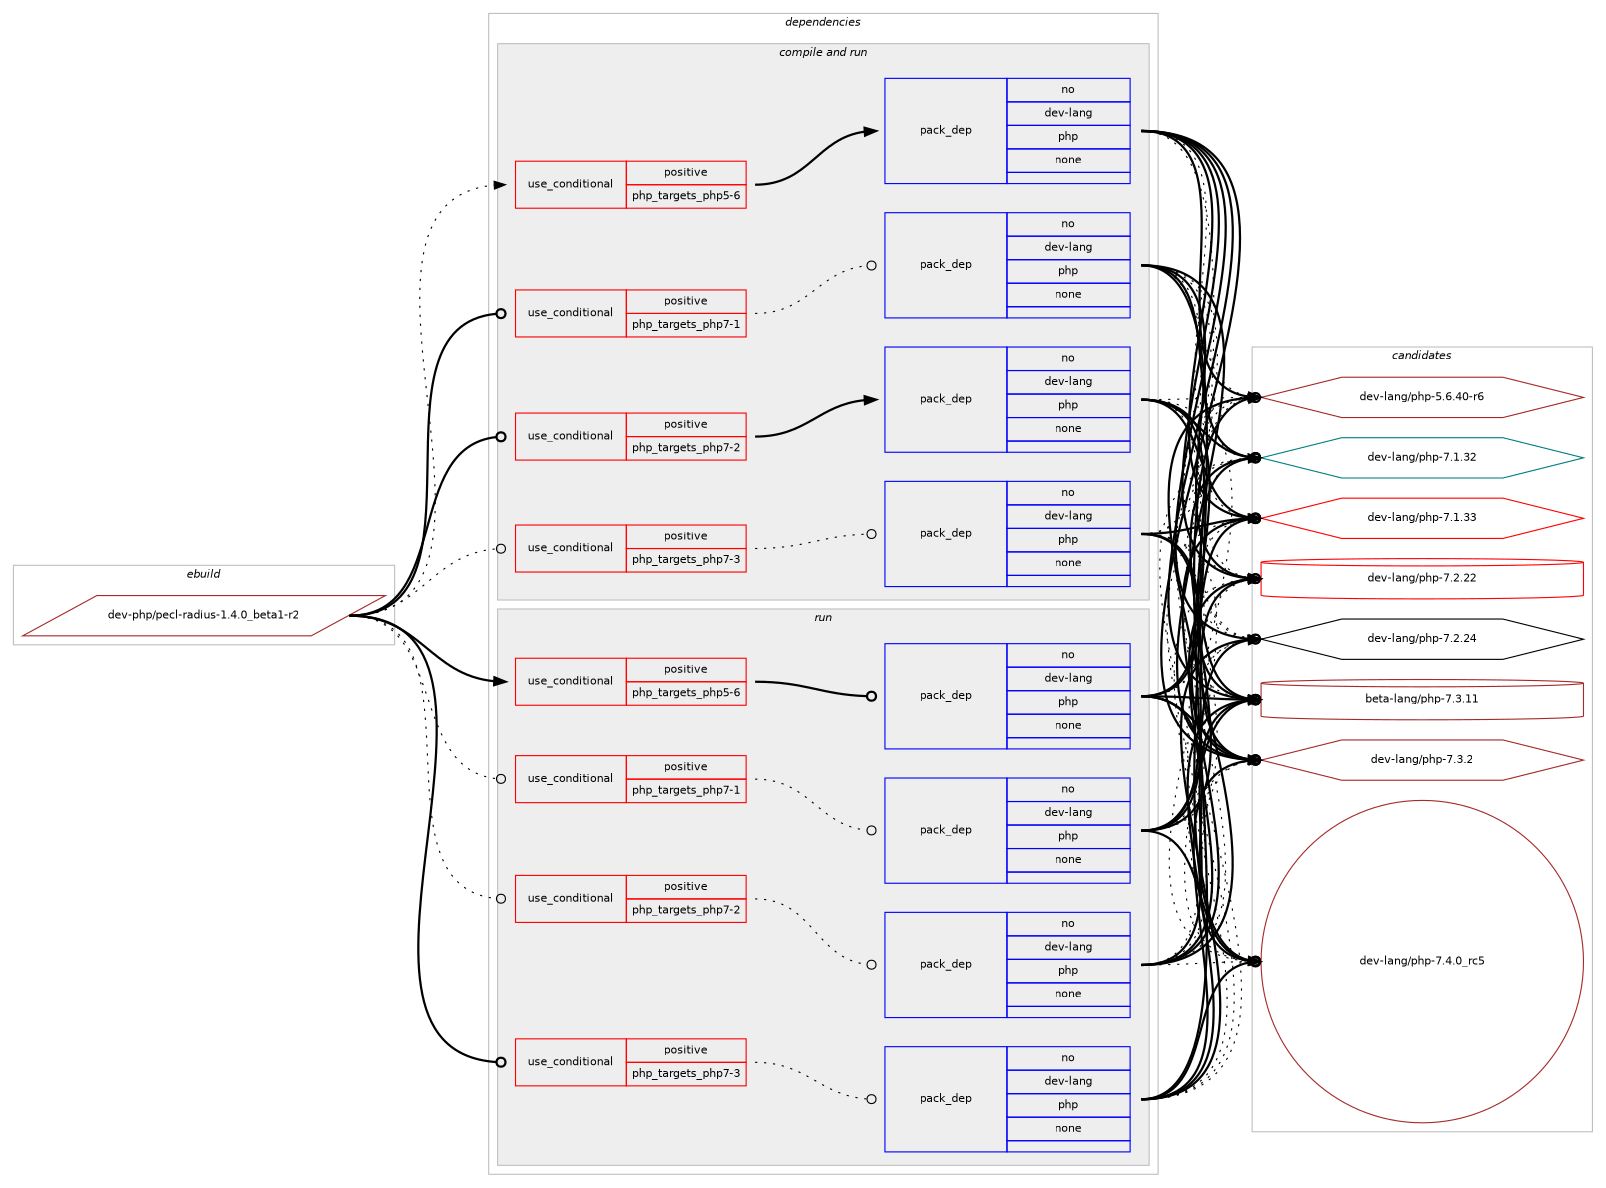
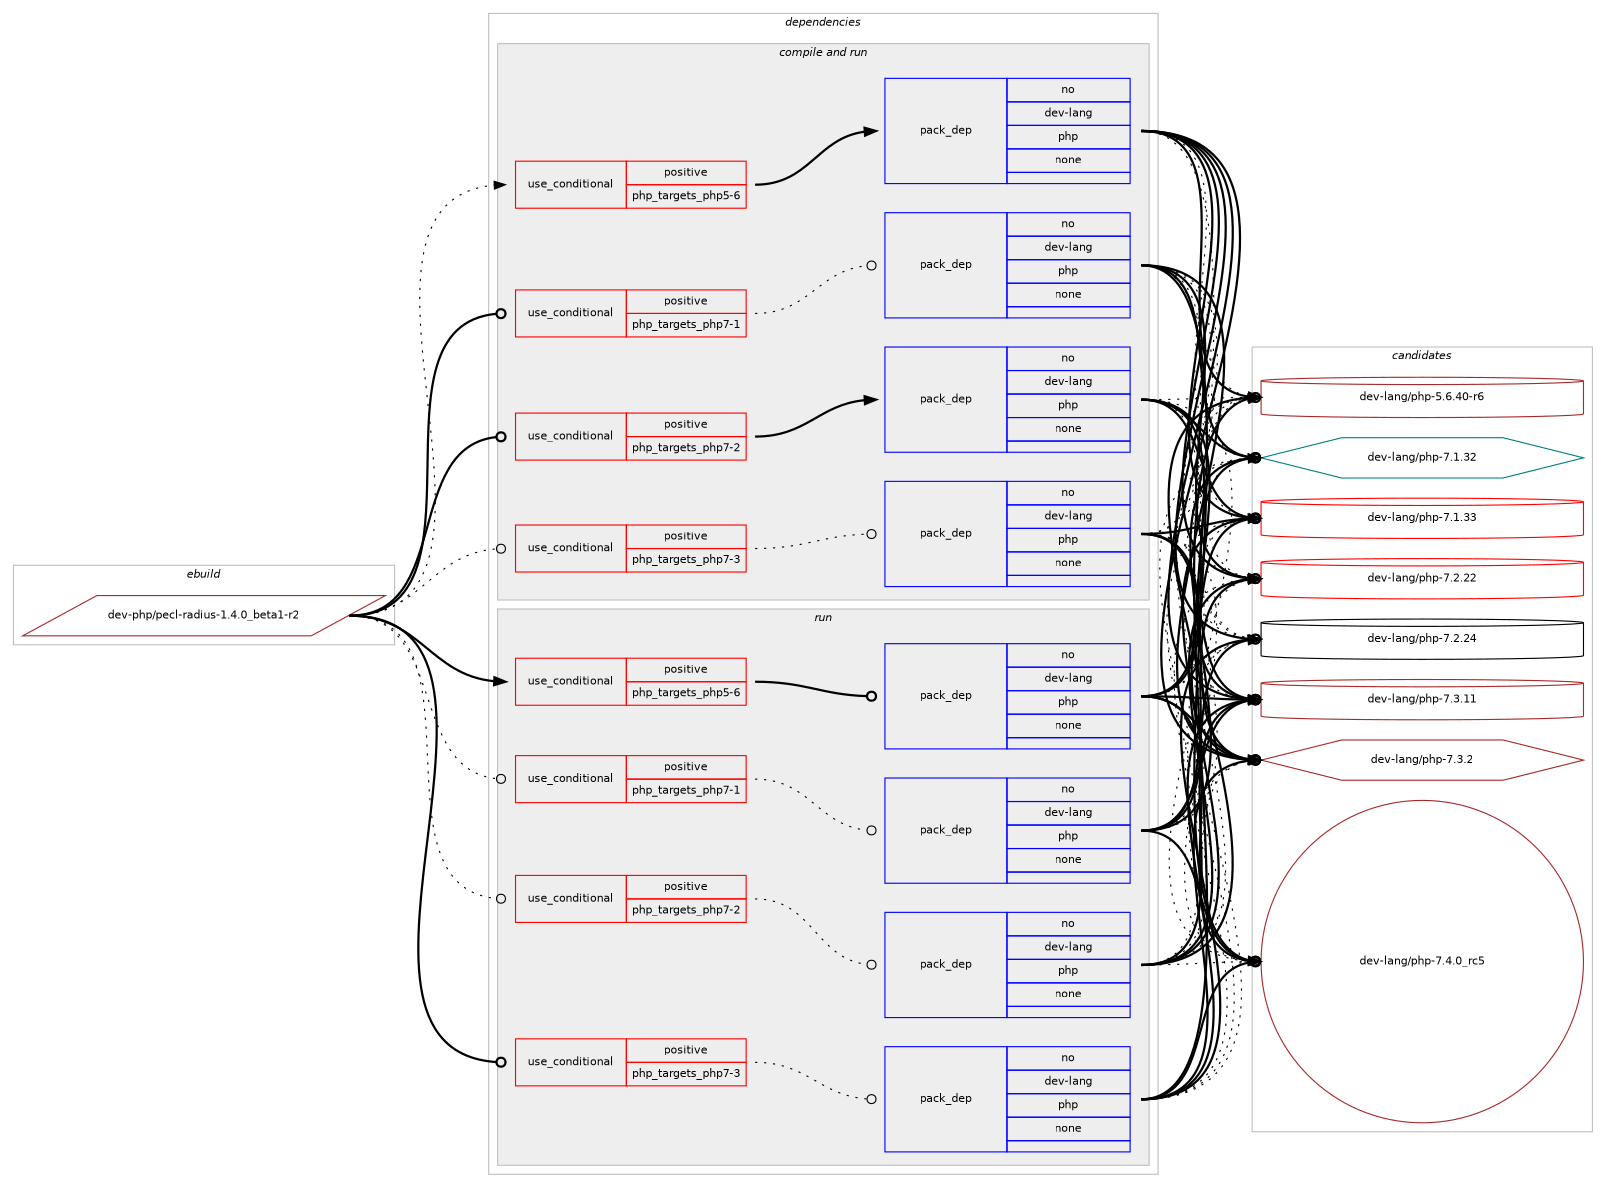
(1422, 397) -> (1422, 397)
(1422, 518) -> (1422, 518)
(1422, 639) -> (1422, 639)
(1422, 700) -> (1422, 700)
